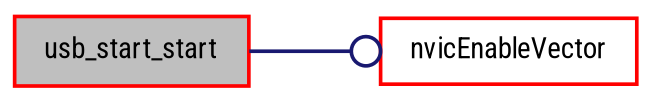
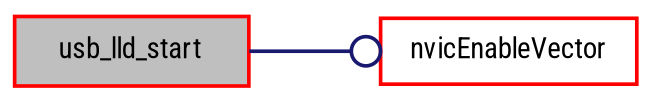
(132, 51) -> (132, 51)
